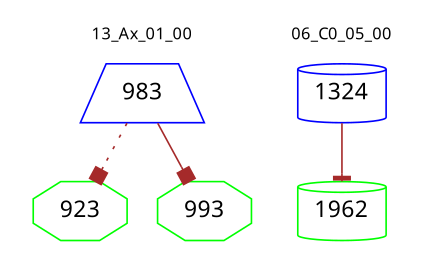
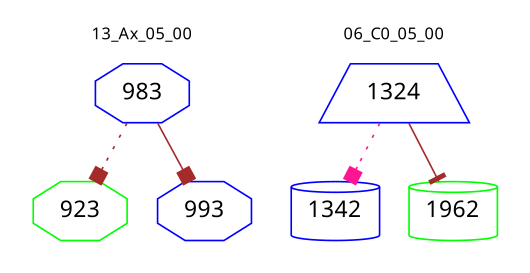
(142, 35) -> (142, 35)
(142, 93) -> (142, 93)
(342, 93) -> (394, 93)
(205, 211) -> (205, 211)
none -> (335, 211)
